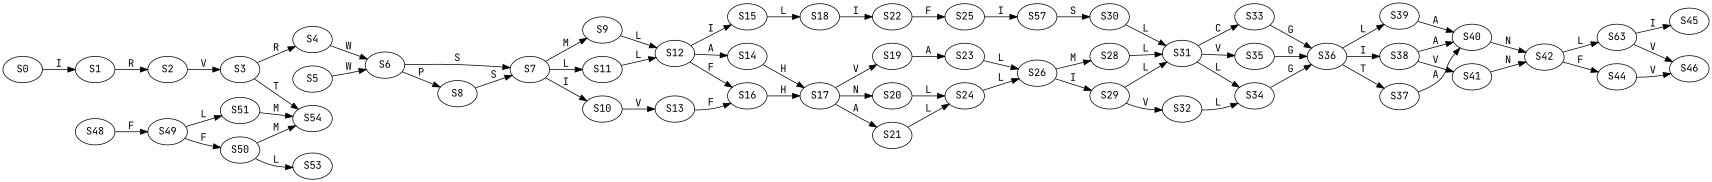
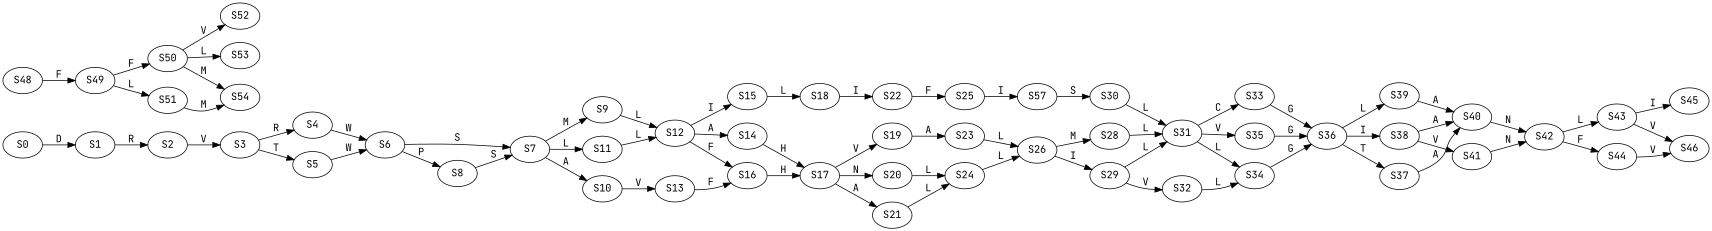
none -> (240, 16)
(1617, 37) -> (1617, 117)
(59, 64) -> (59, 139)
(566, 82) -> (566, 162)
(273, 92) -> (273, 154)
